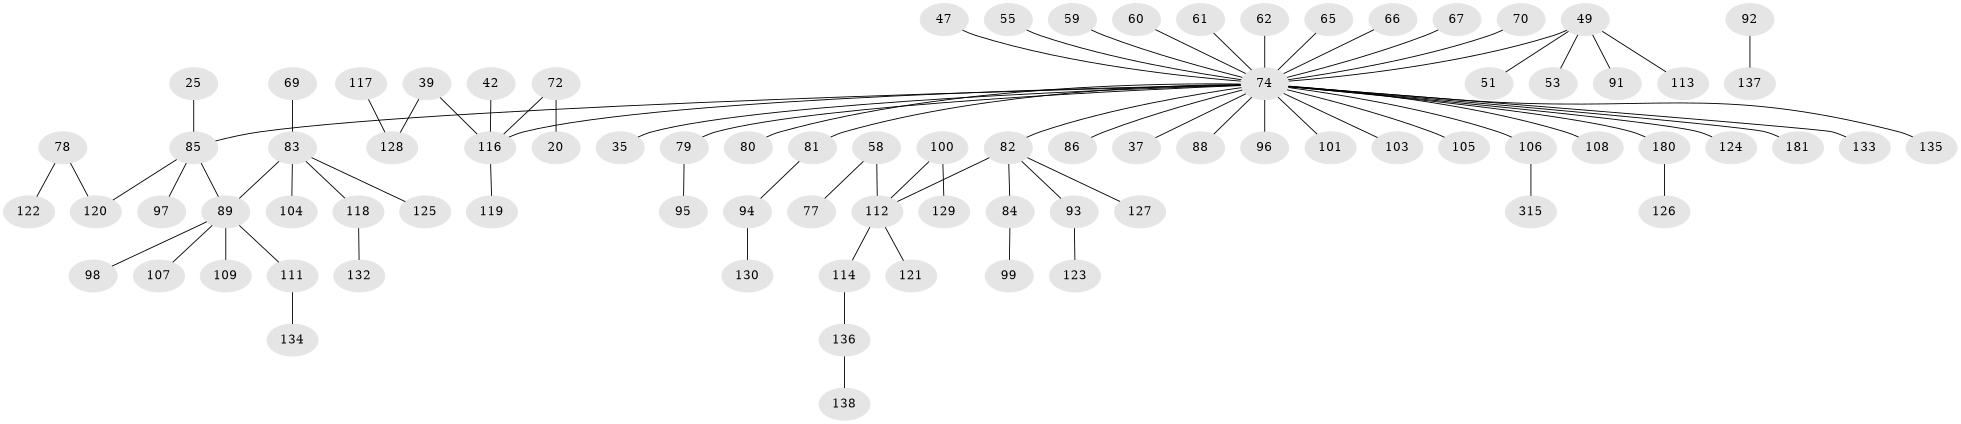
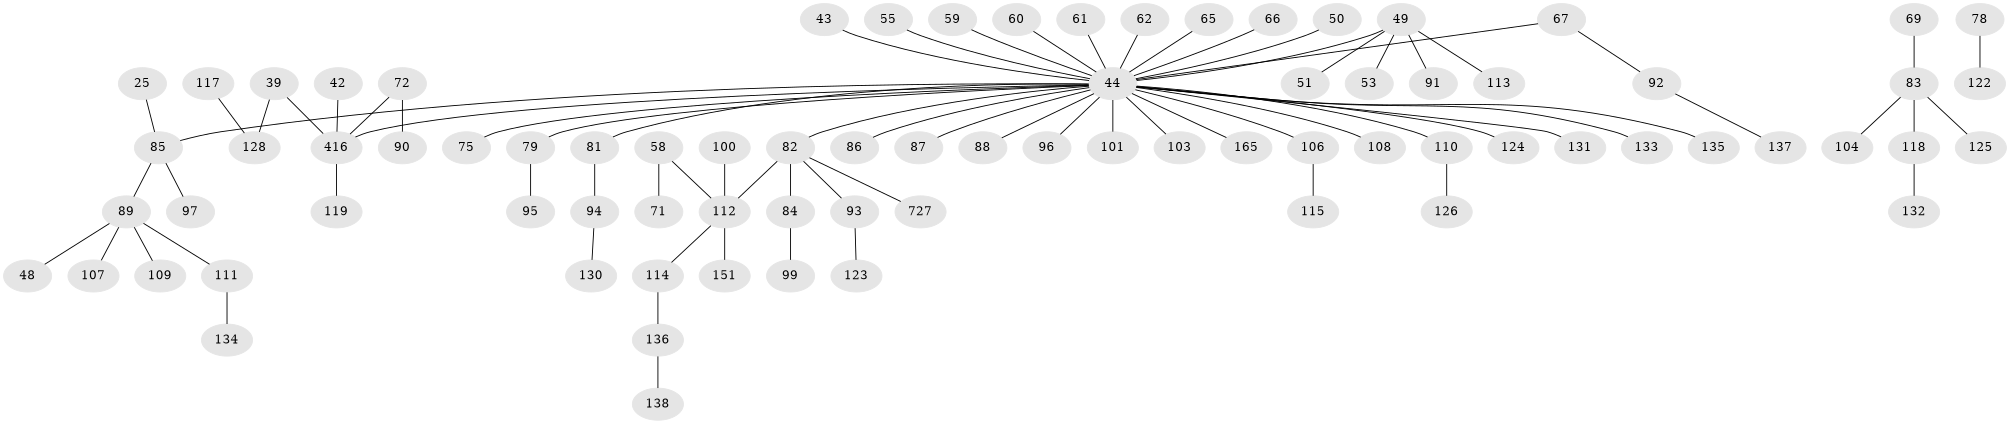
(944, 20) -> (824, 20)
(1521, 20) -> (1337, 20)
none -> (1609, 52)
(1265, 84) -> (1113, 84)
(490, 148) -> (337, 148)
(556, 148) -> (402, 148)
(620, 148) -> (467, 148)
(748, 148) -> none
(1137, 148) -> (919, 148)
(1464, 148) -> (1246, 148)
(1664, 148) -> (1447, 148)
(1798, 148) -> (1580, 148)
(259, 180) -> none
(96, 212) -> none
(812, 212) -> (659, 212)
(944, 212) -> none
(1140, 212) -> (921, 212)
(1531, 212) -> (1313, 212)
(93, 276) -> (28, 276)
(911, 276) -> (725, 276)
